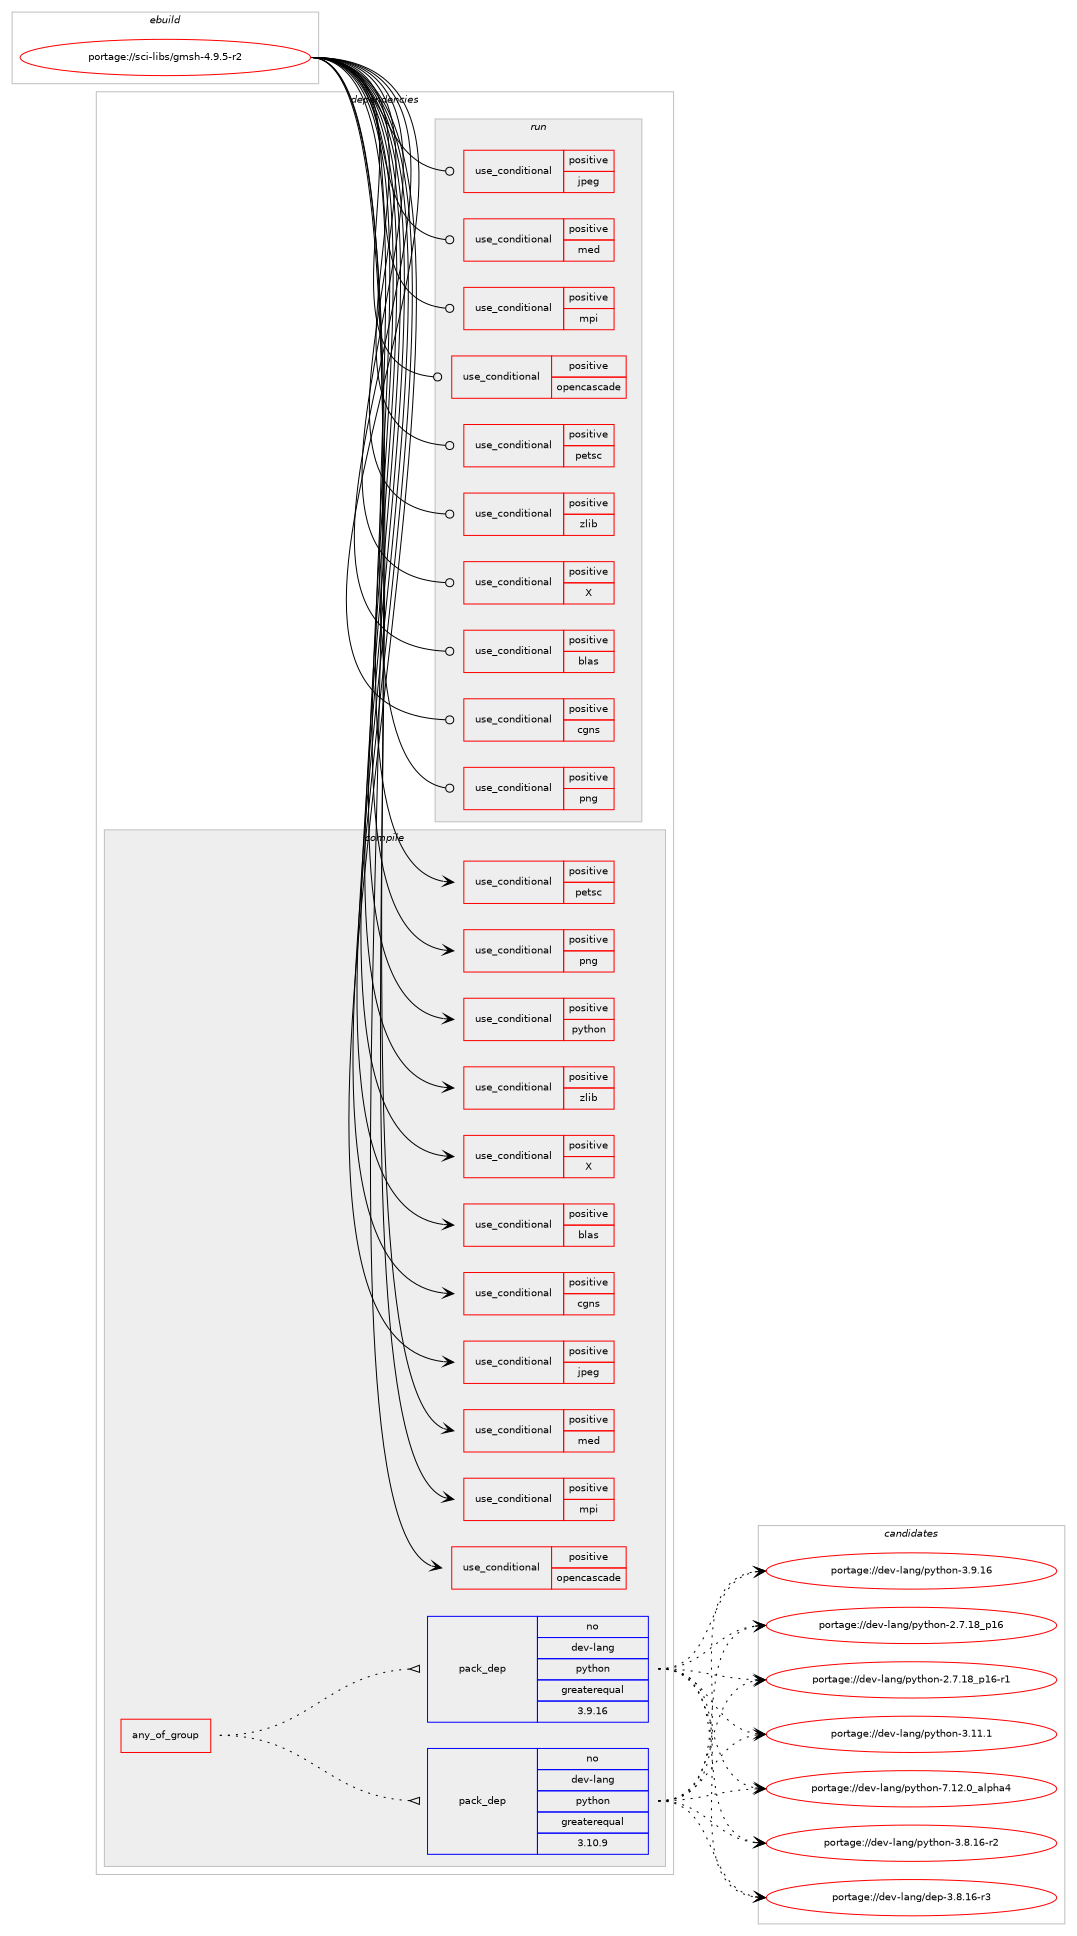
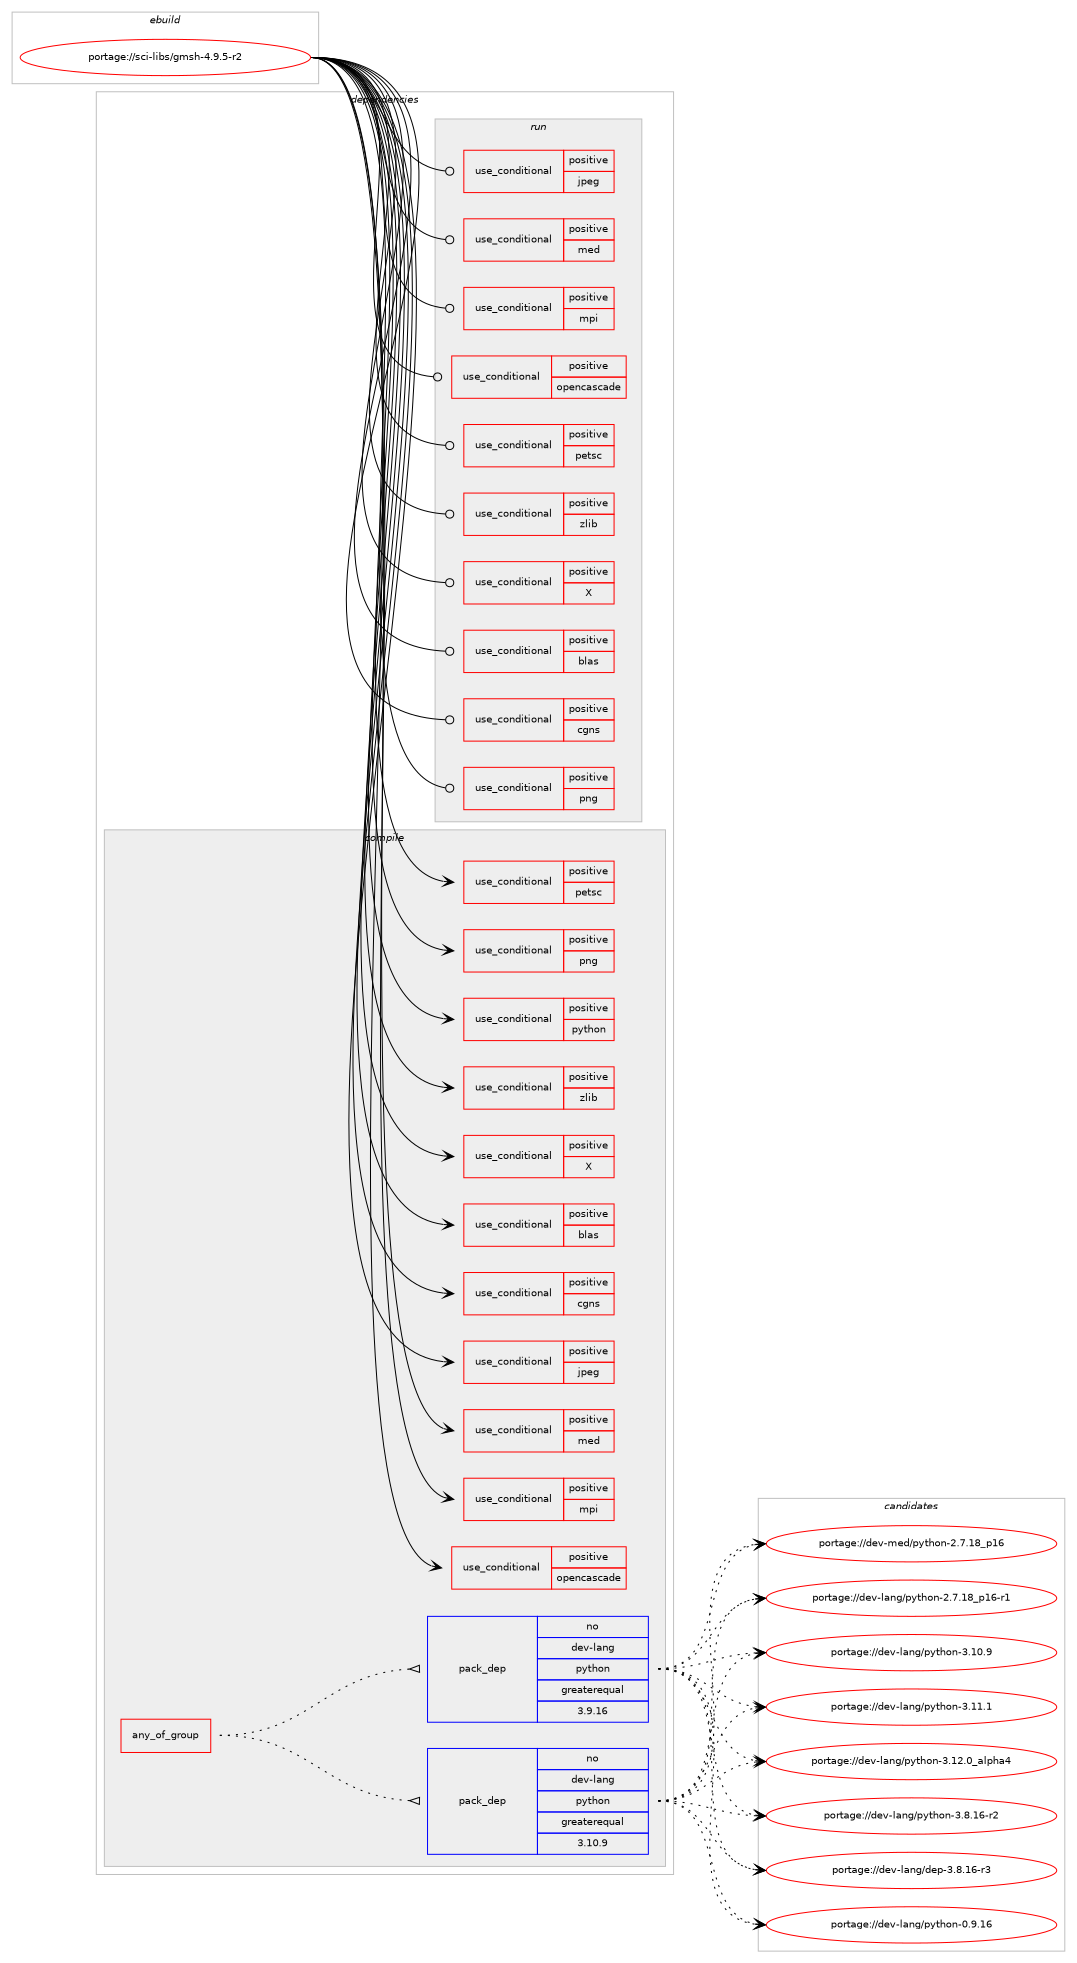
(912, 1571) -> (912, 1925)
(912, 1625) -> (912, 1544)
none -> (912, 1653)
(912, 1789) -> (912, 1762)
